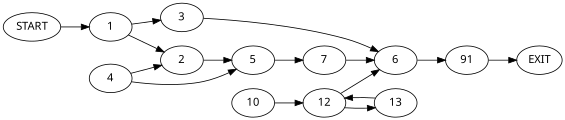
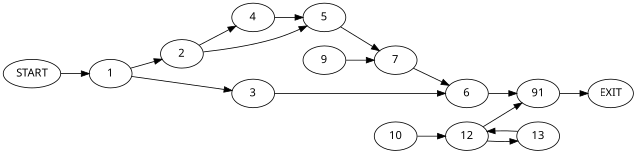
none -> (324, 60)
(142, 70) -> (214, 37)
(357, 84) -> (499, 117)
